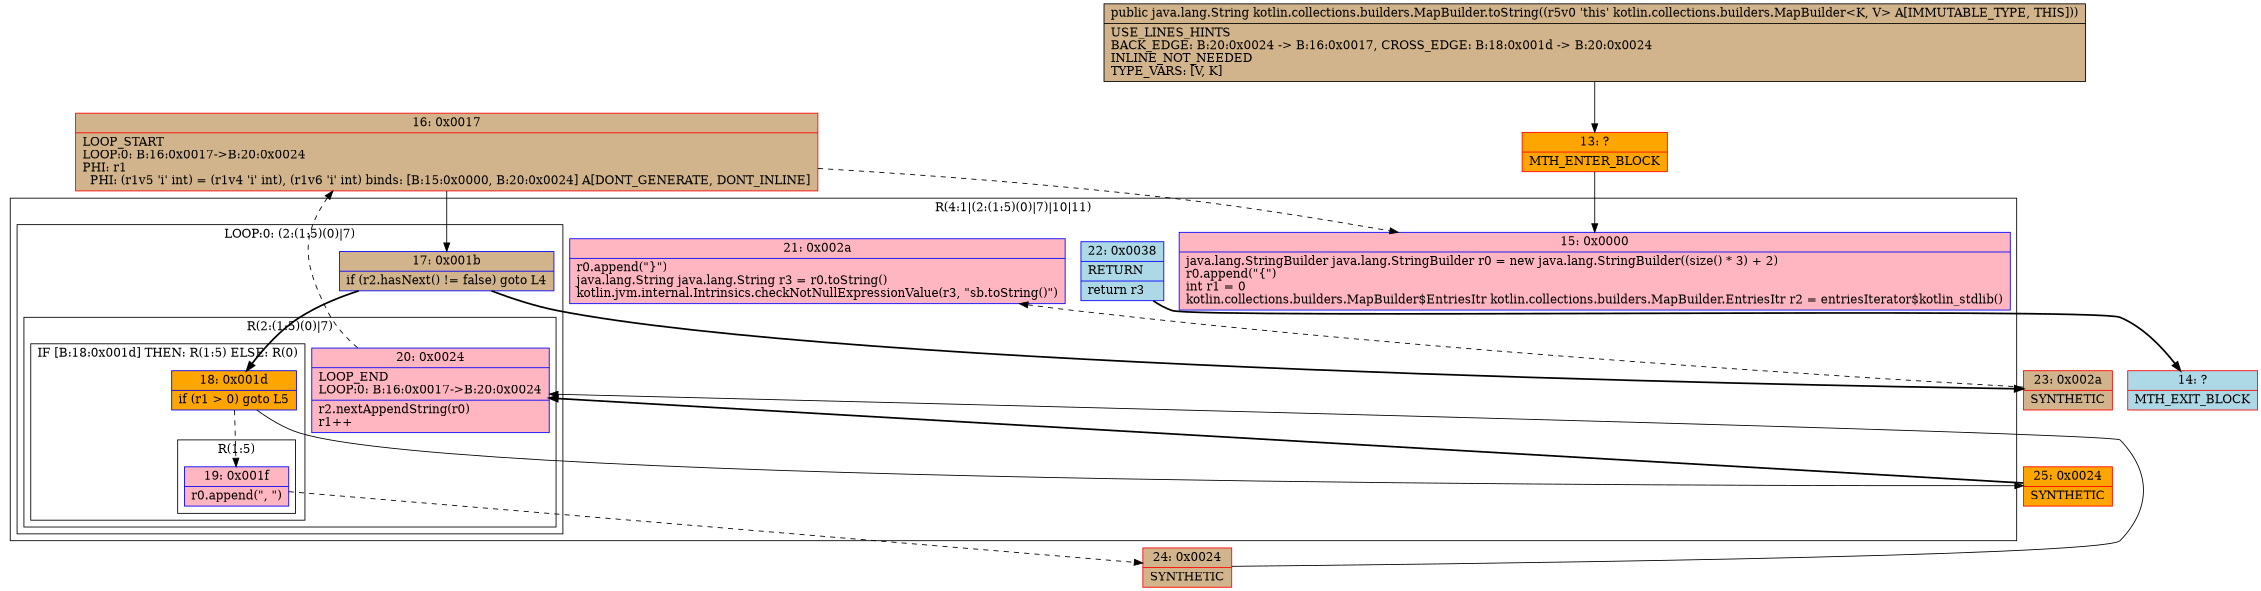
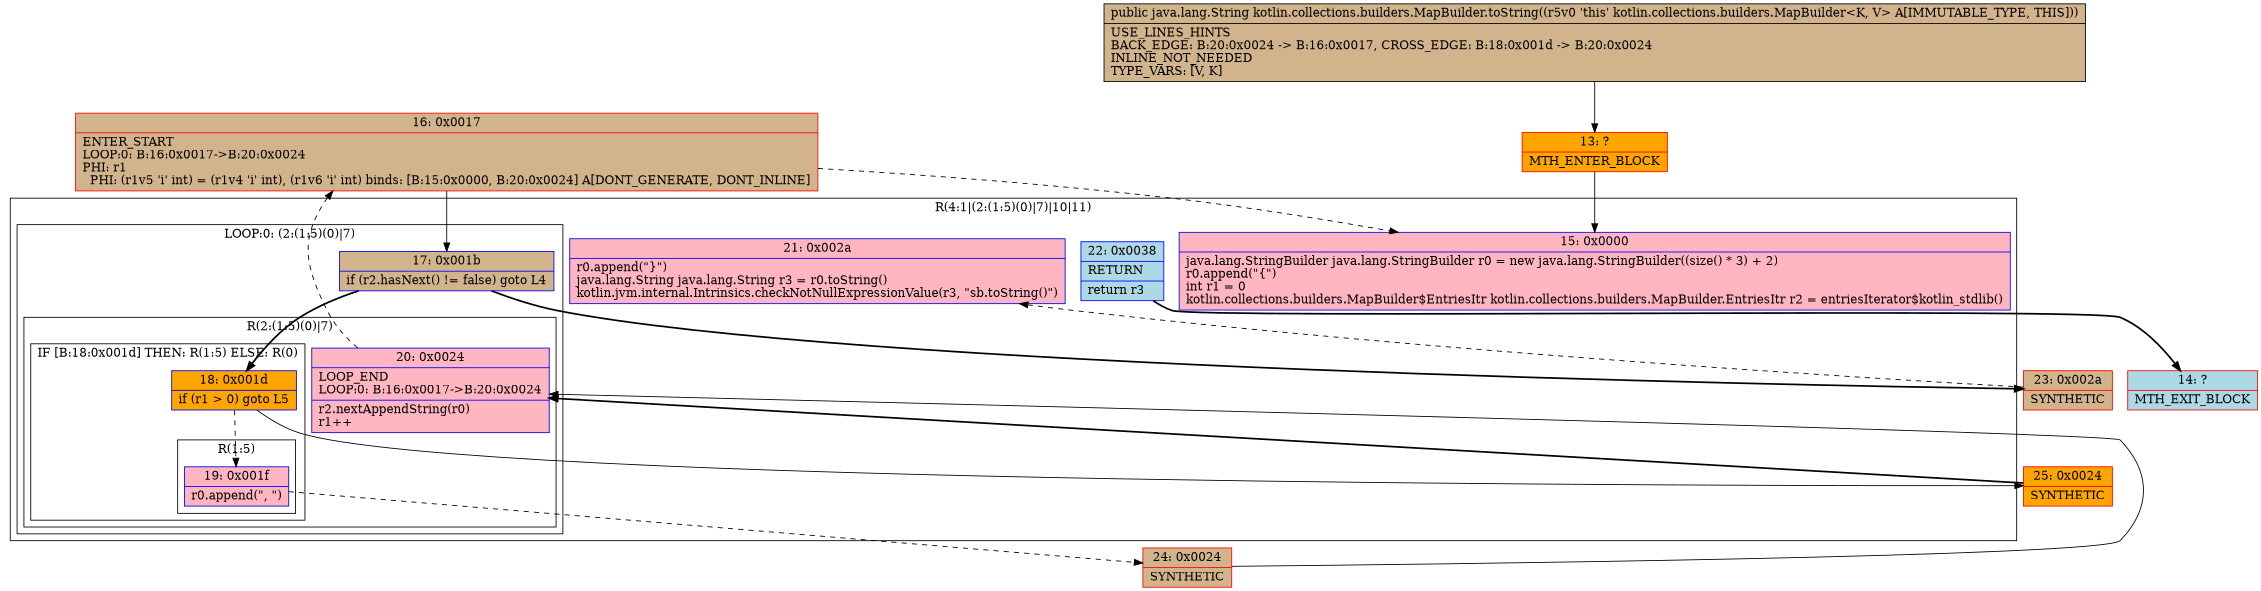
(123, 142) -> (128, 142)
